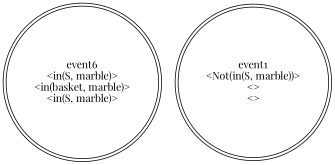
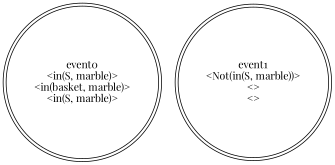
(82, 82) -> (82, 82)
